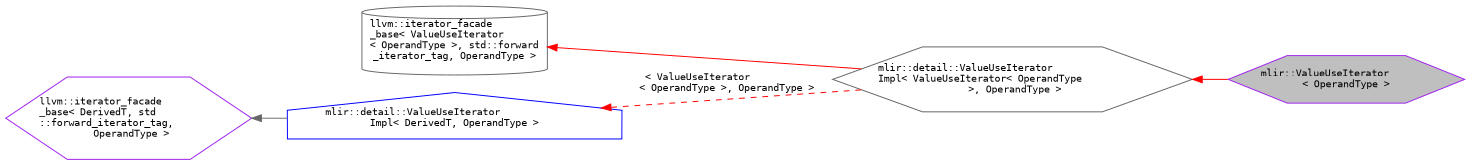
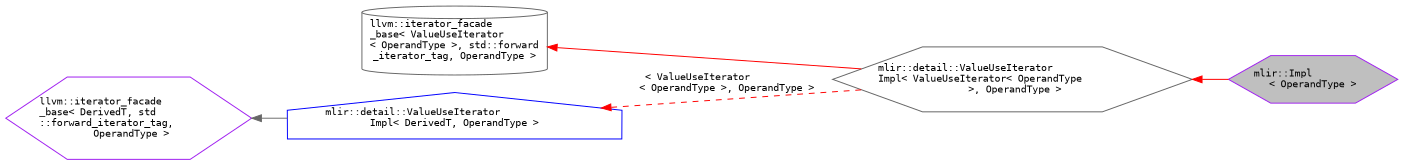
(1346, 79) -> (1313, 79)
